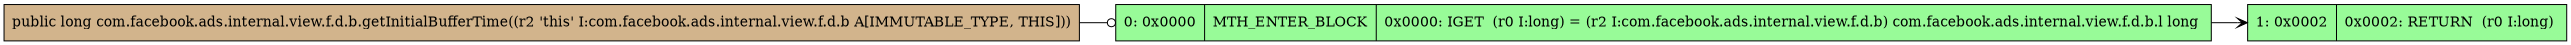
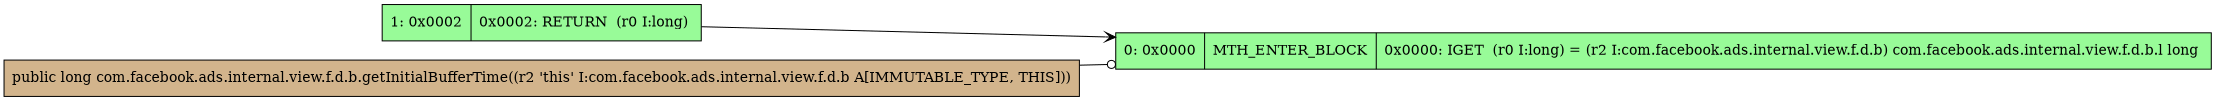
(2224, 23) -> (903, 32)
